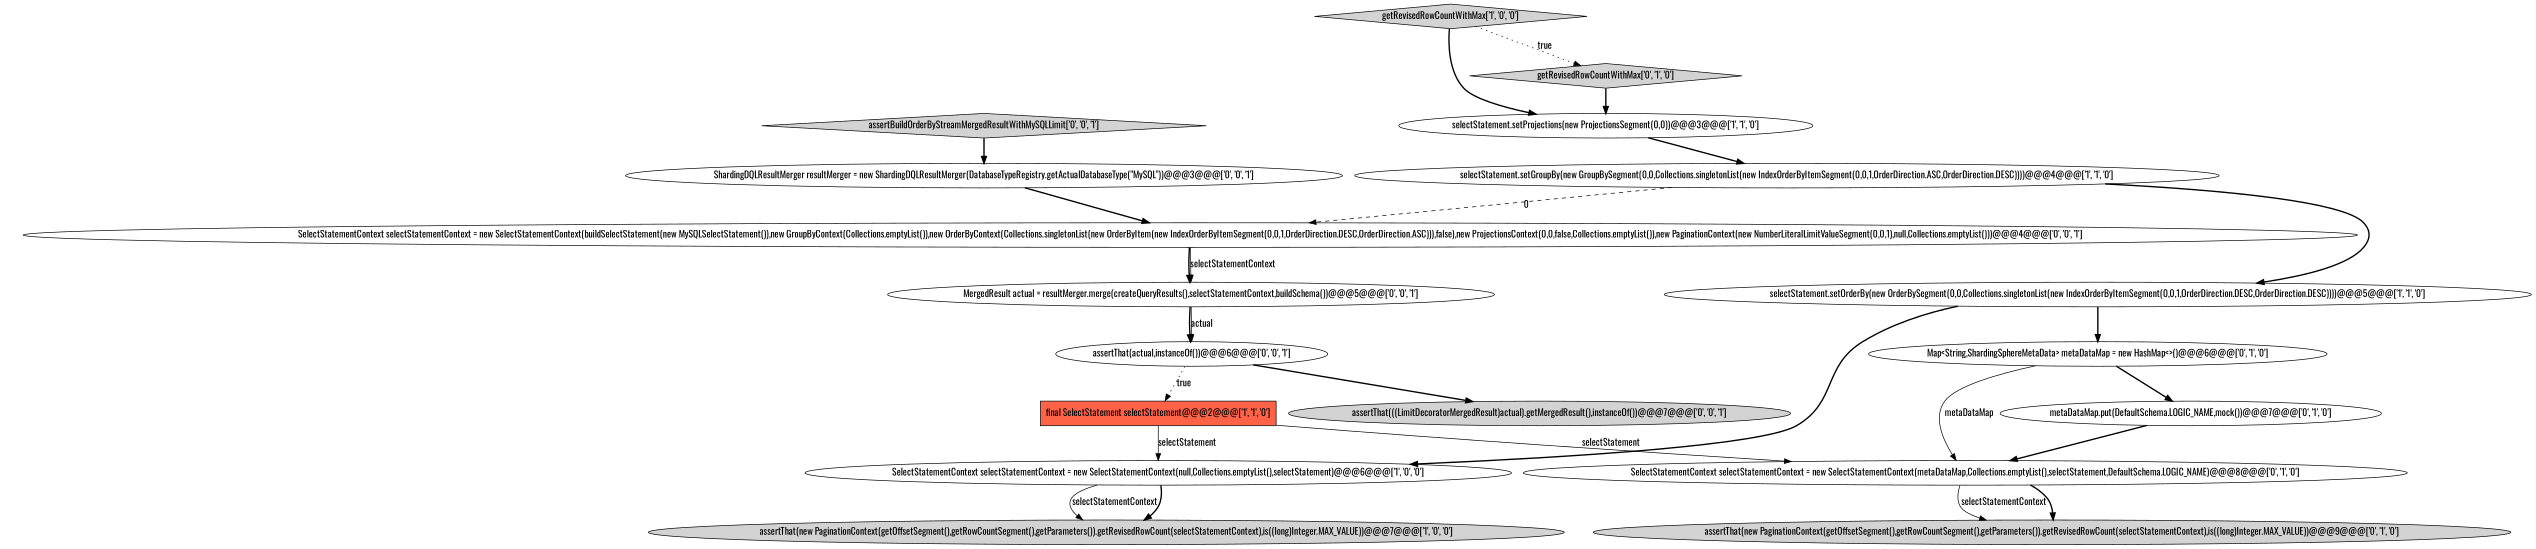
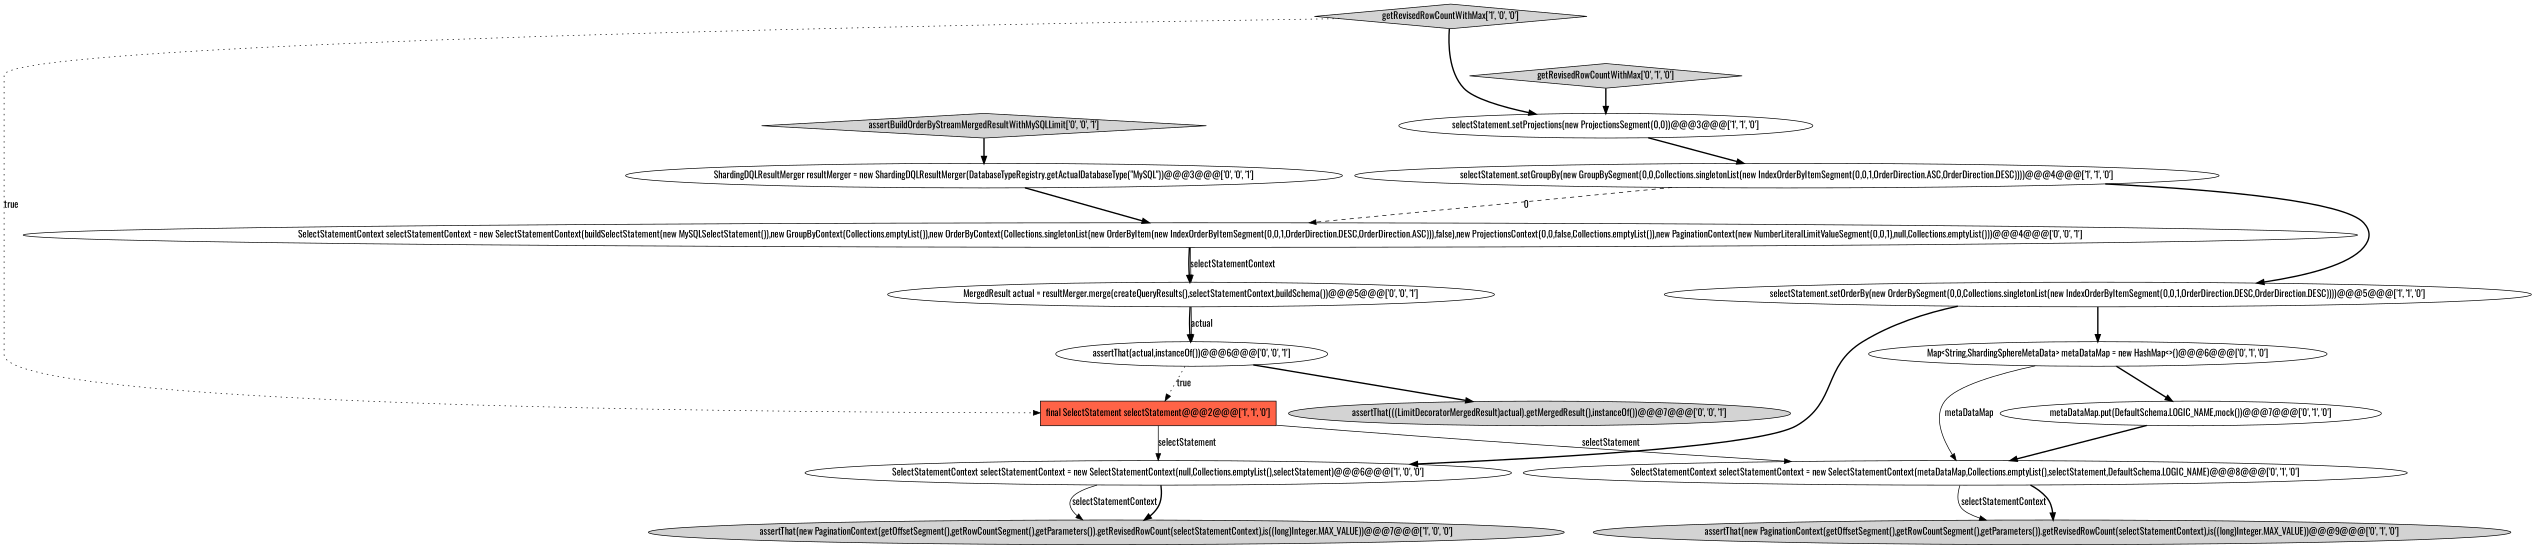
(1525, 45) -> (15, 72)
